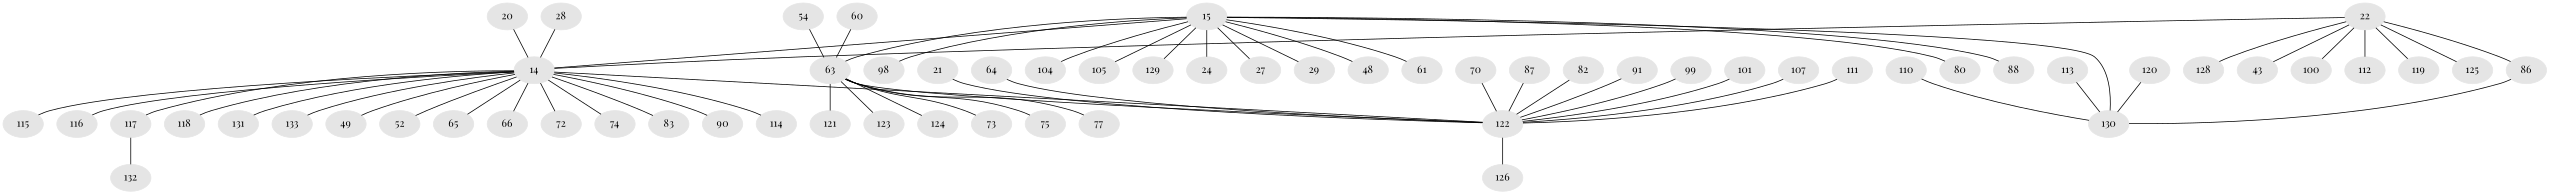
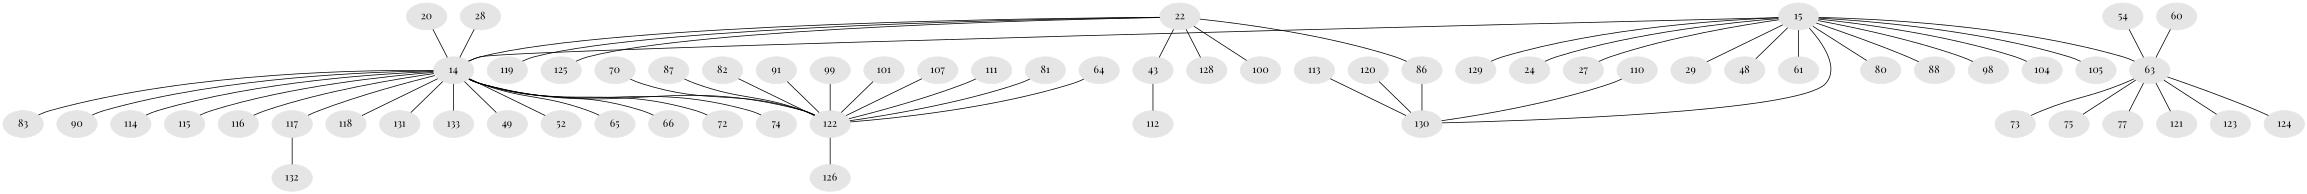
(2365, 43) -> (1153, 97)
(938, 70) -> (1045, 70)
(1163, 108) -> none
